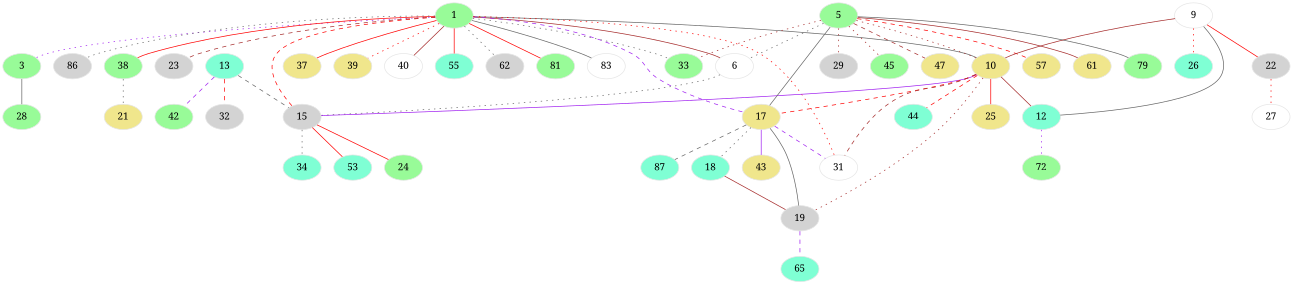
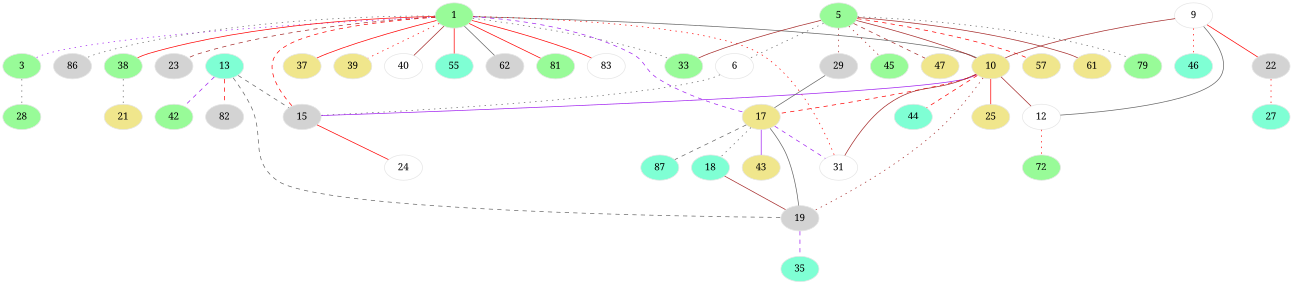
(994, 29) -> (994, 29)
(598, 30) -> none
(532, 37) -> (532, 37)
(759, 37) -> (759, 37)
(917, 37) -> (917, 37)
(479, 41) -> (479, 41)
(800, 66) -> (804, 89)
(1194, 66) -> (1194, 66)
(22, 92) -> (22, 92)
(896, 99) -> (896, 99)
(225, 117) -> (225, 117)
(1041, 117) -> (1041, 117)
(1271, 117) -> (1271, 117)
(1041, 142) -> (1041, 142)
(302, 168) -> none
(353, 168) -> none
(403, 168) -> (403, 168)
none -> (470, 208)
(800, 269) -> (800, 269)
